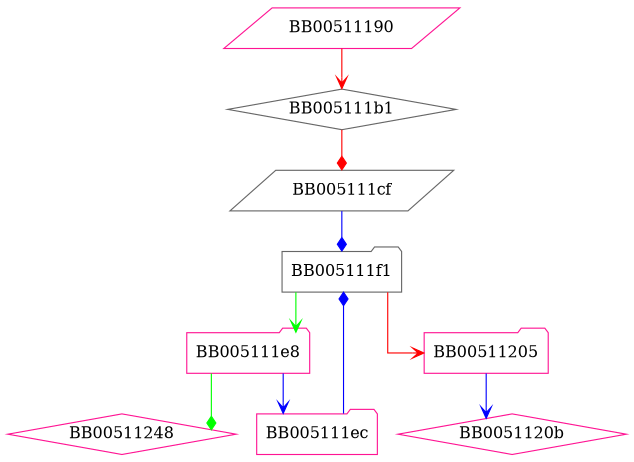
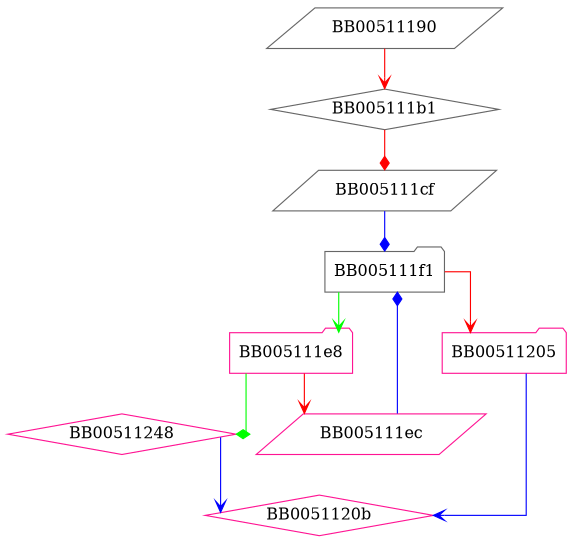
(342, 28) -> (385, 28)
(283, 388) -> (304, 388)
(317, 434) -> (371, 434)
none -> (221, 469)
